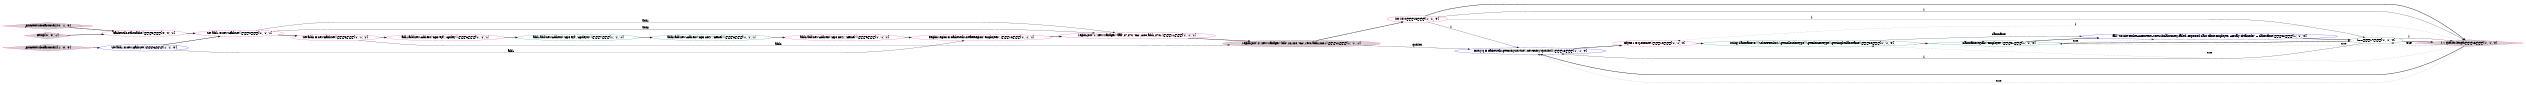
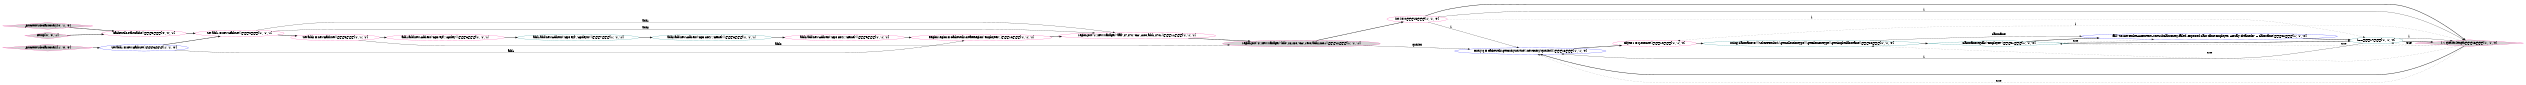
(1906, 19) -> (1906, 19)
